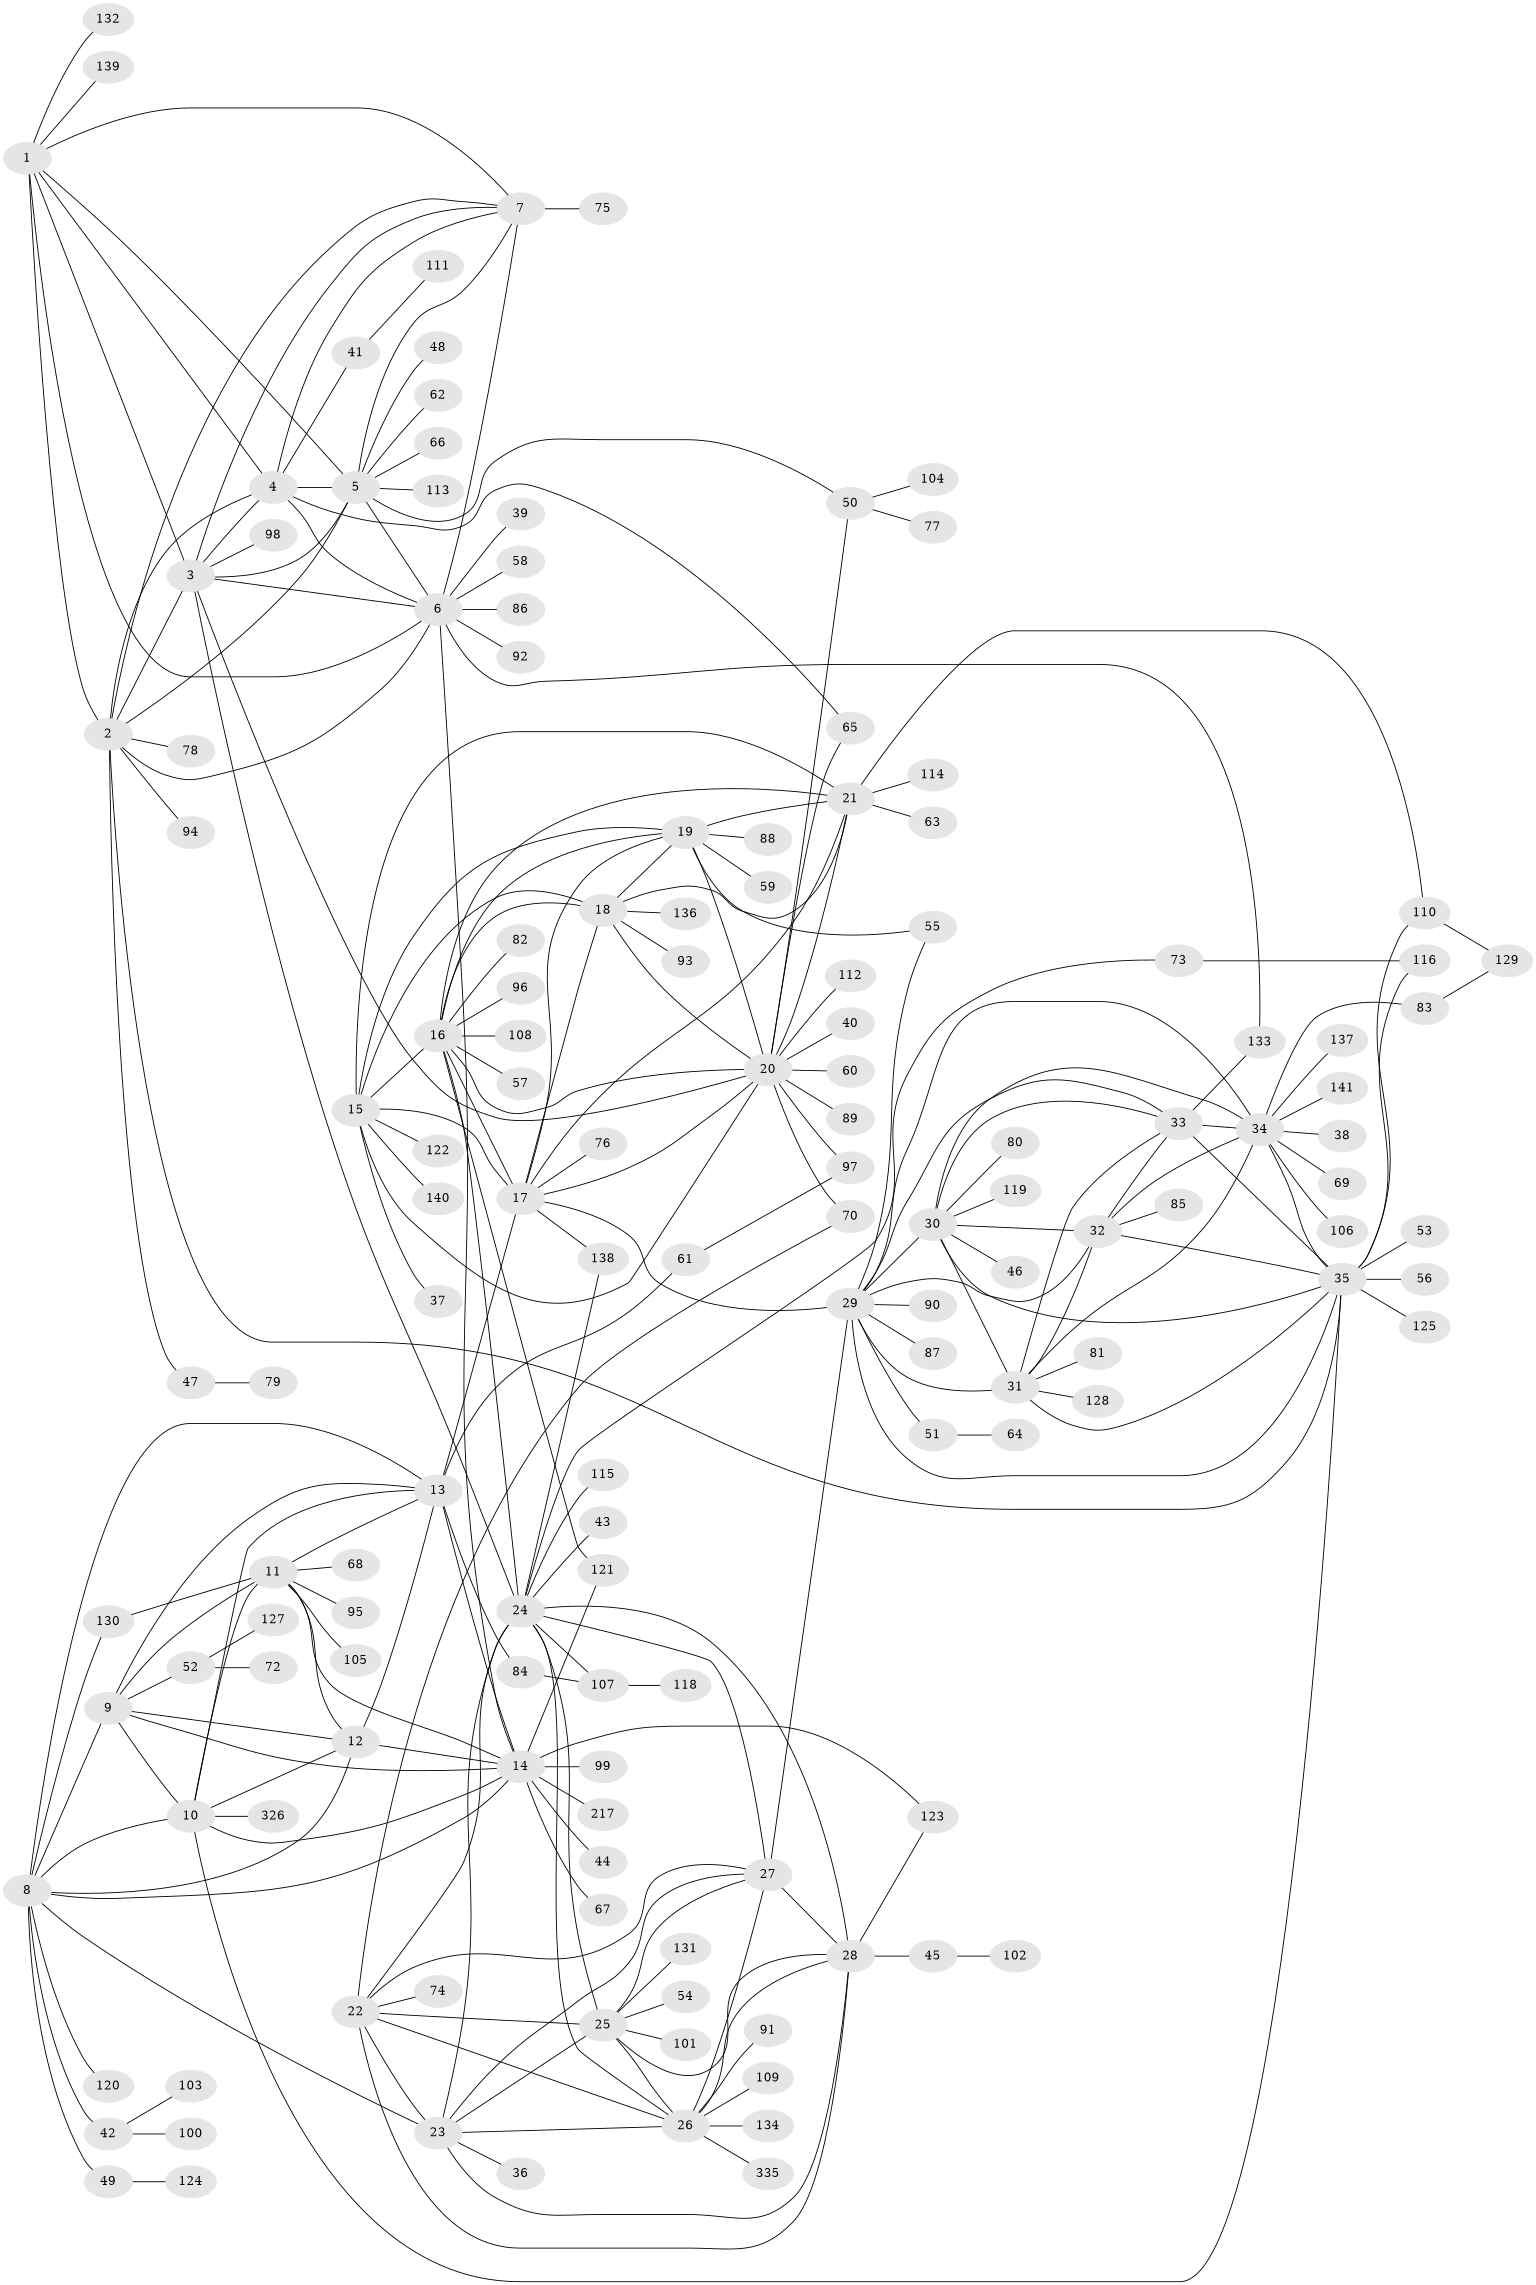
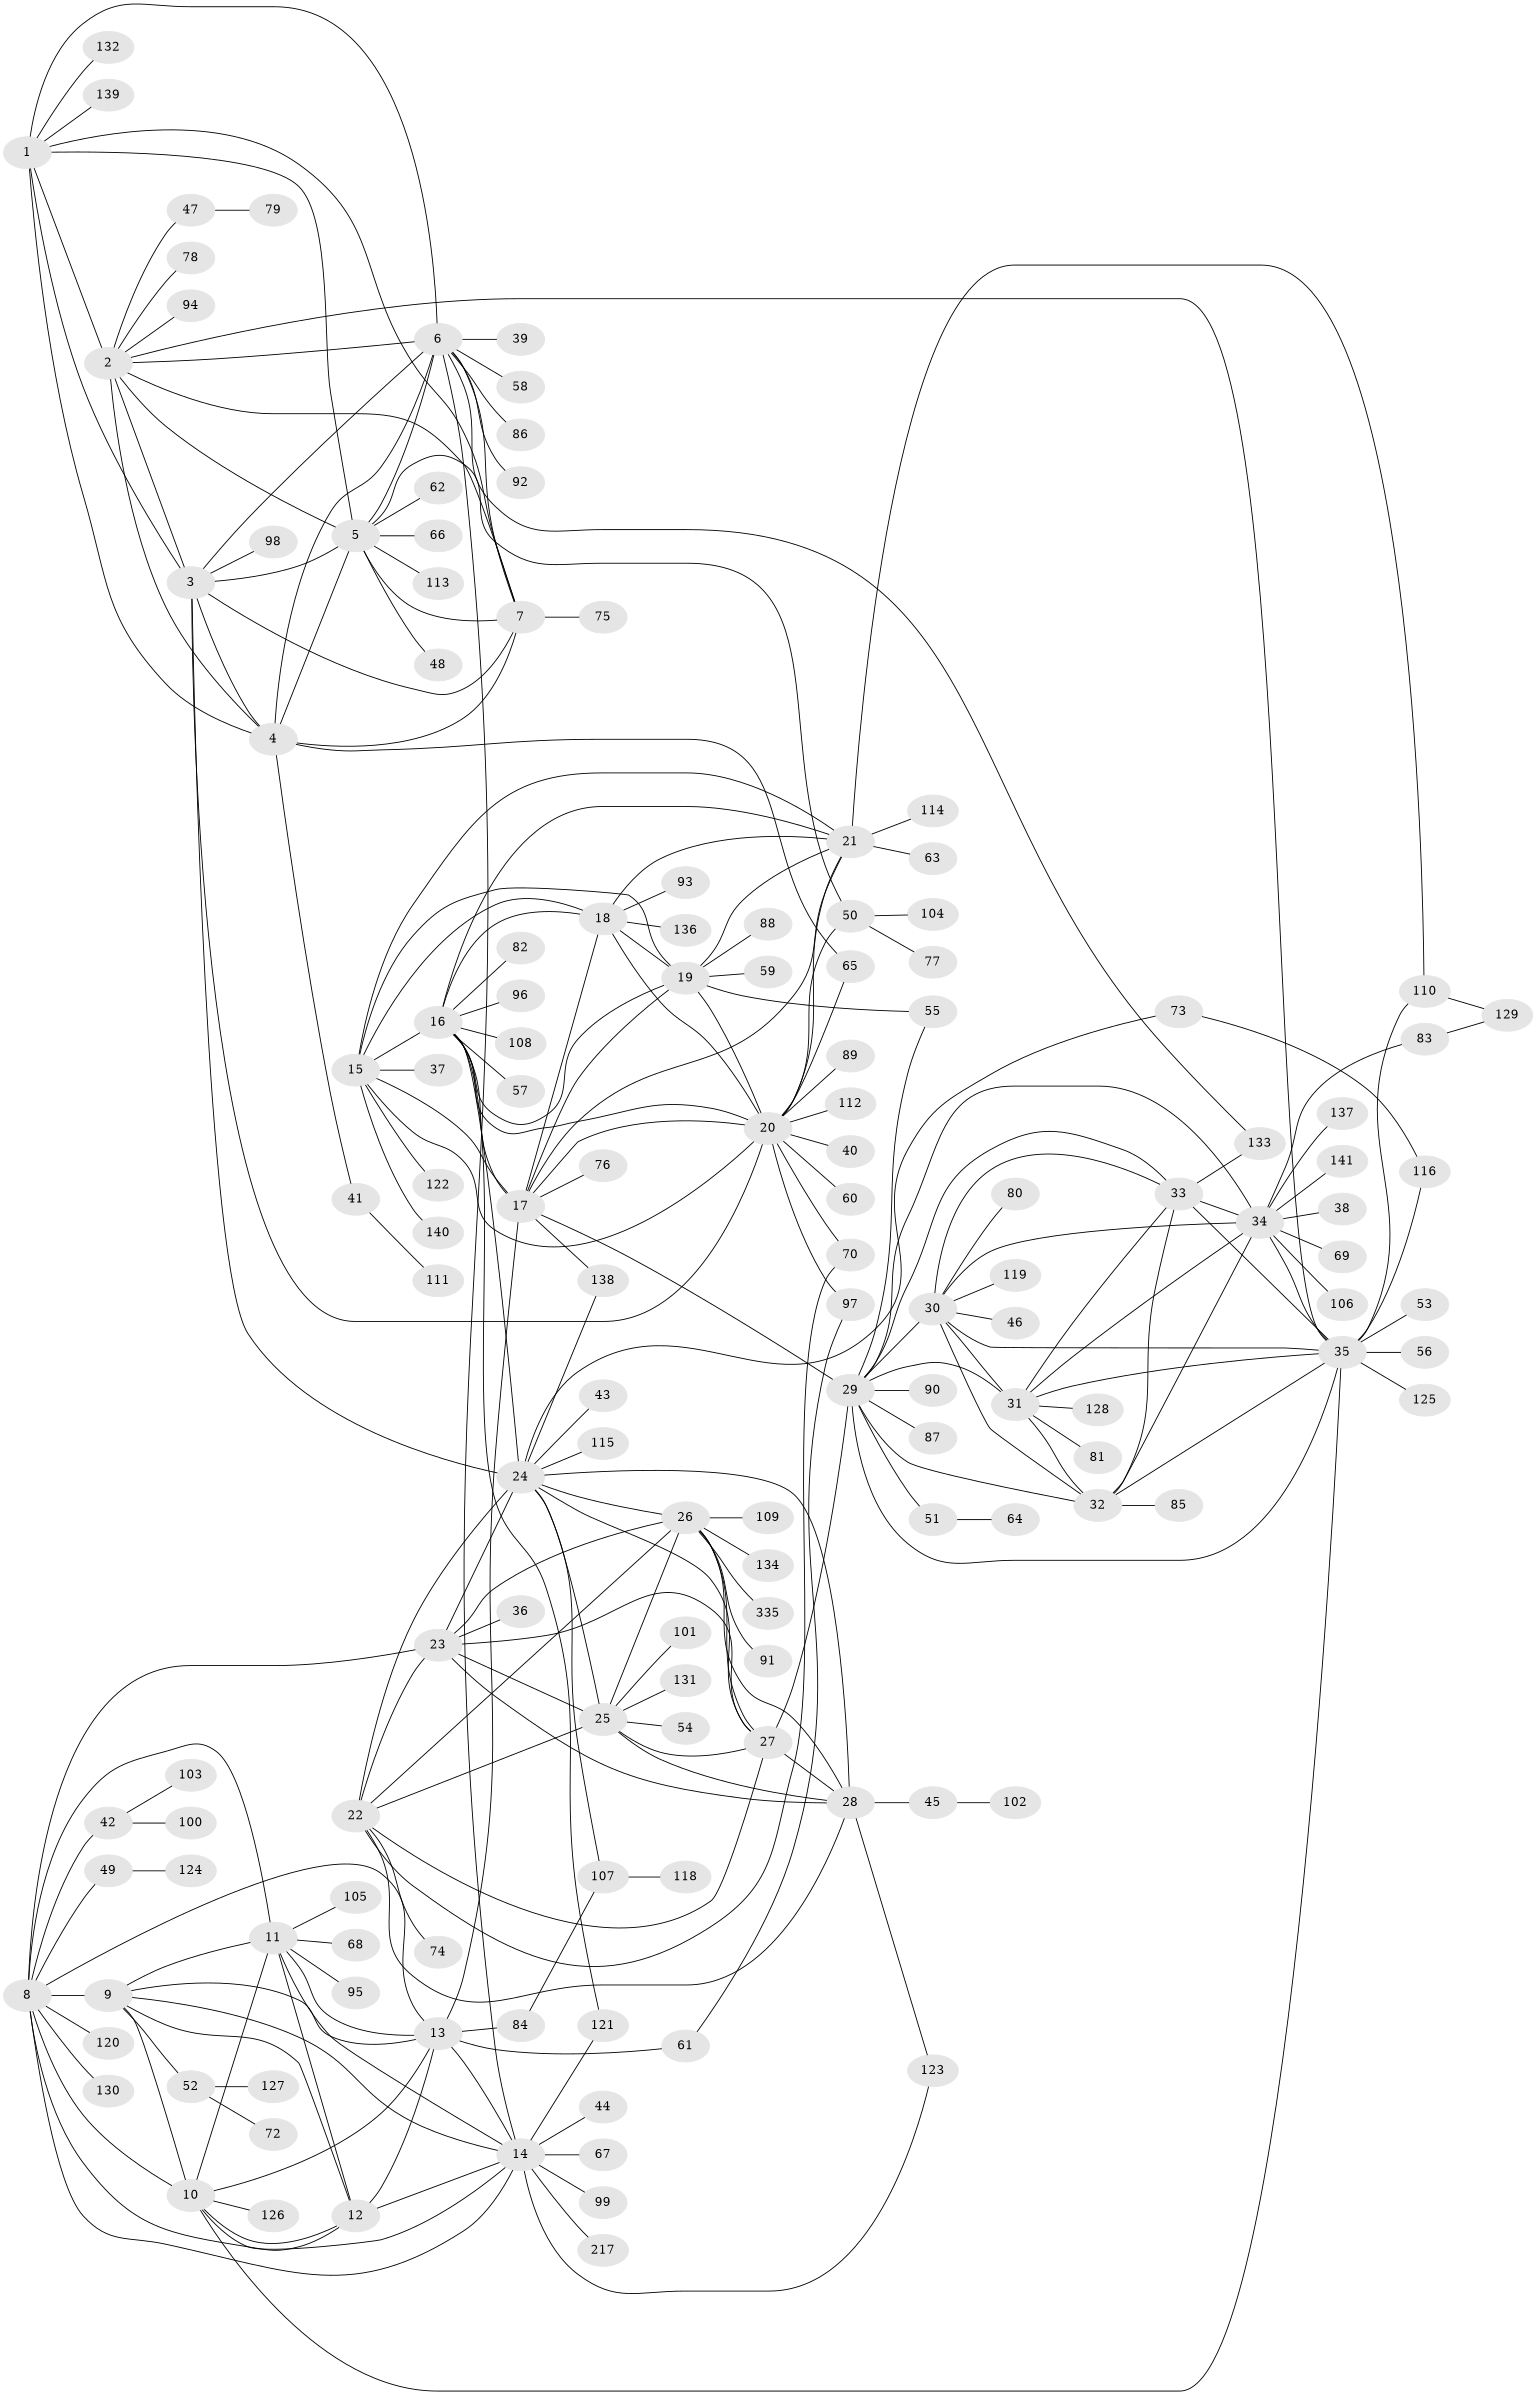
(191, 1596) -> (139, 1759)
(273, 1816) -> (273, 2216)
